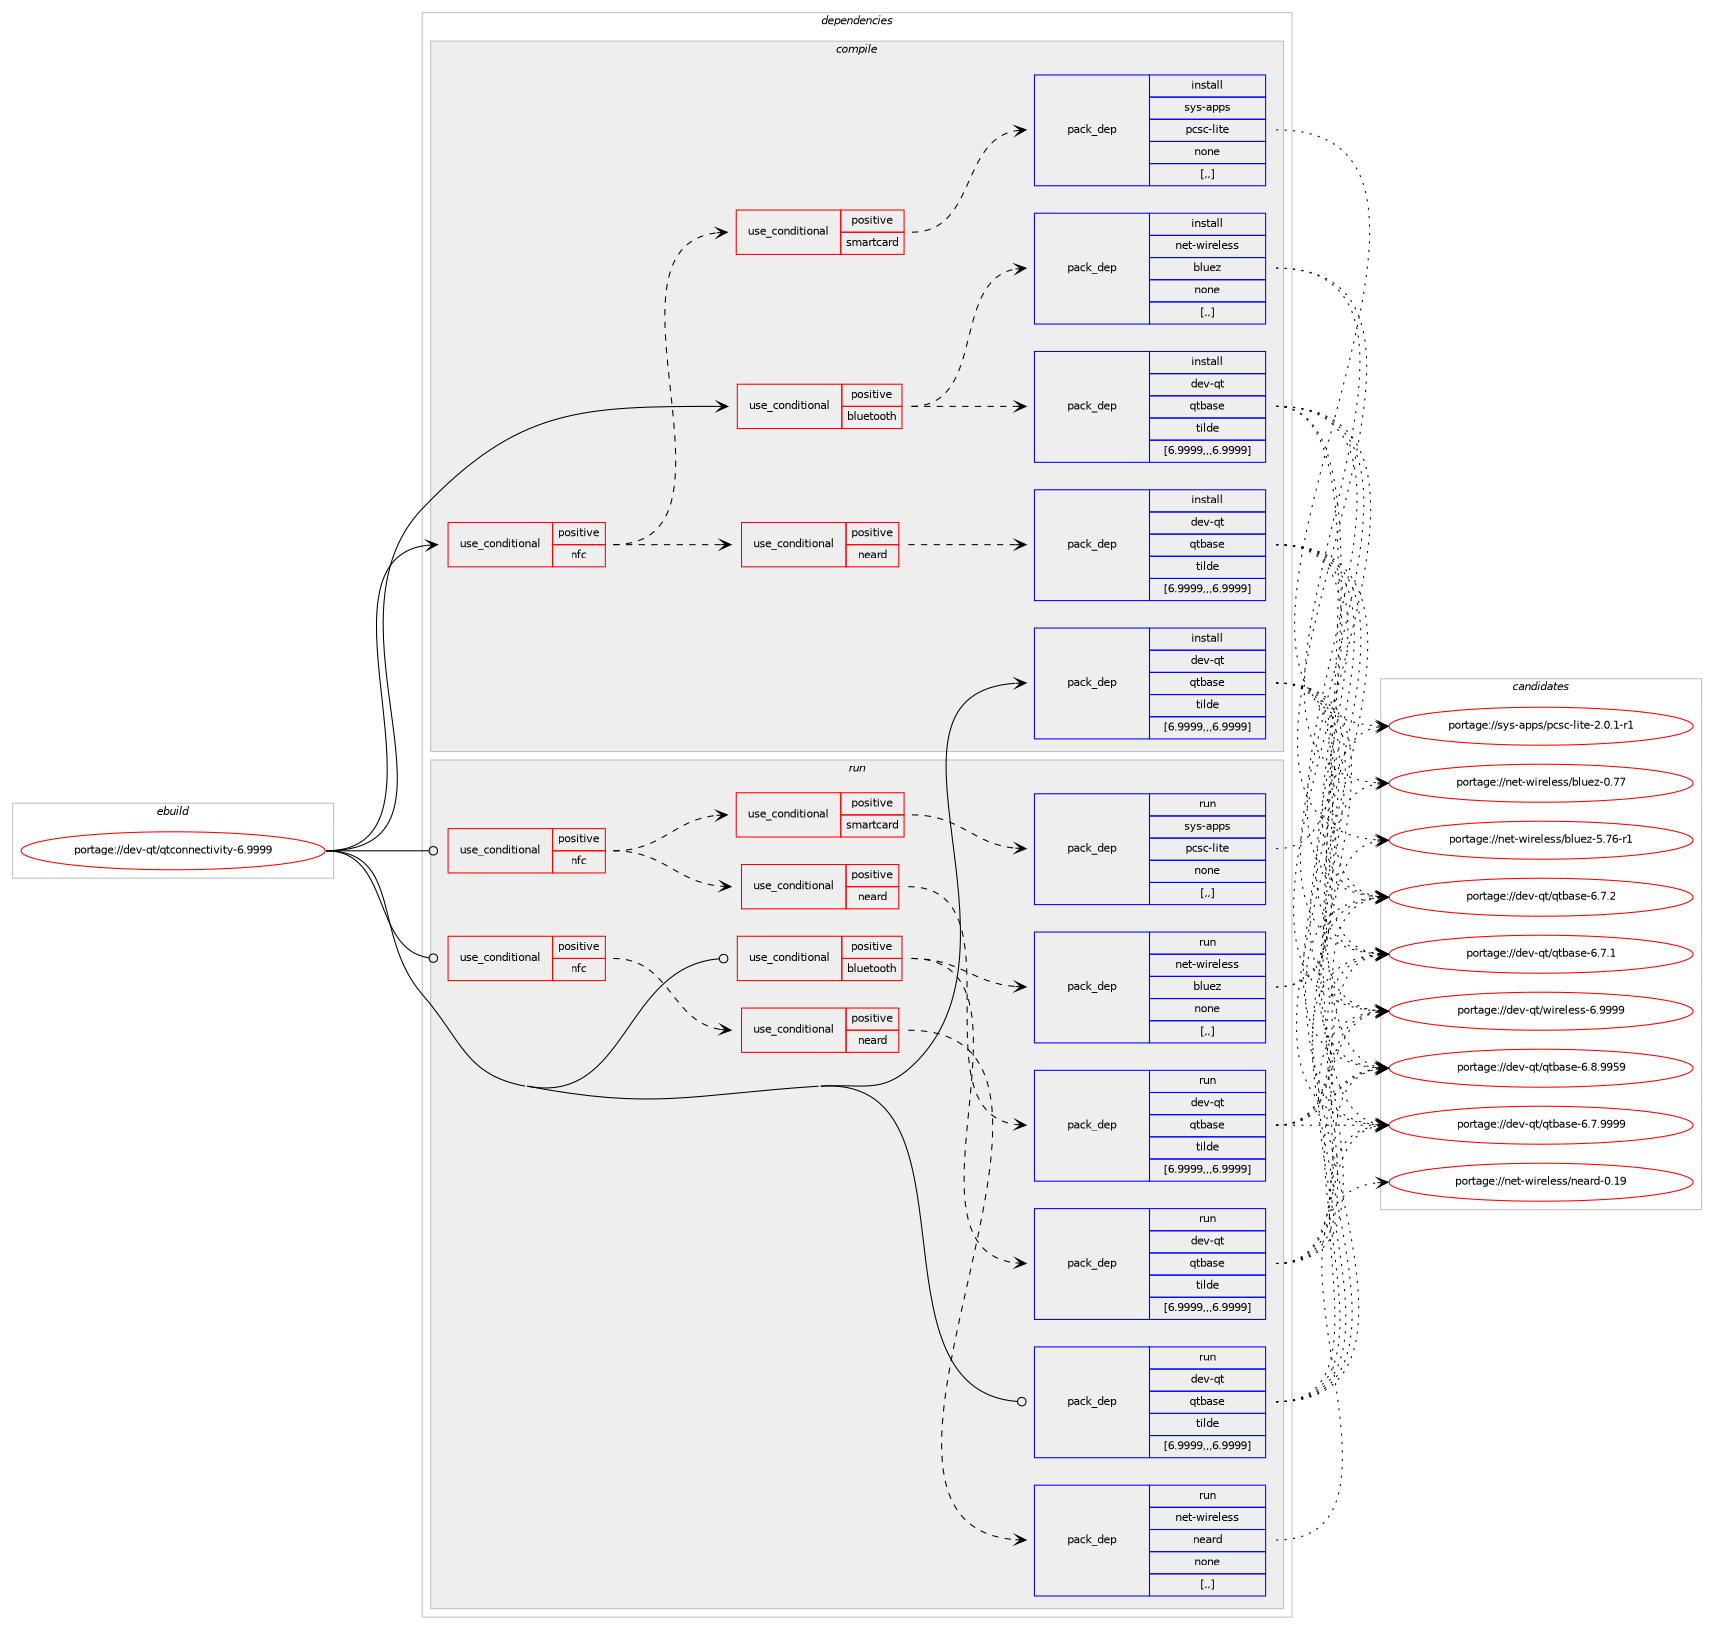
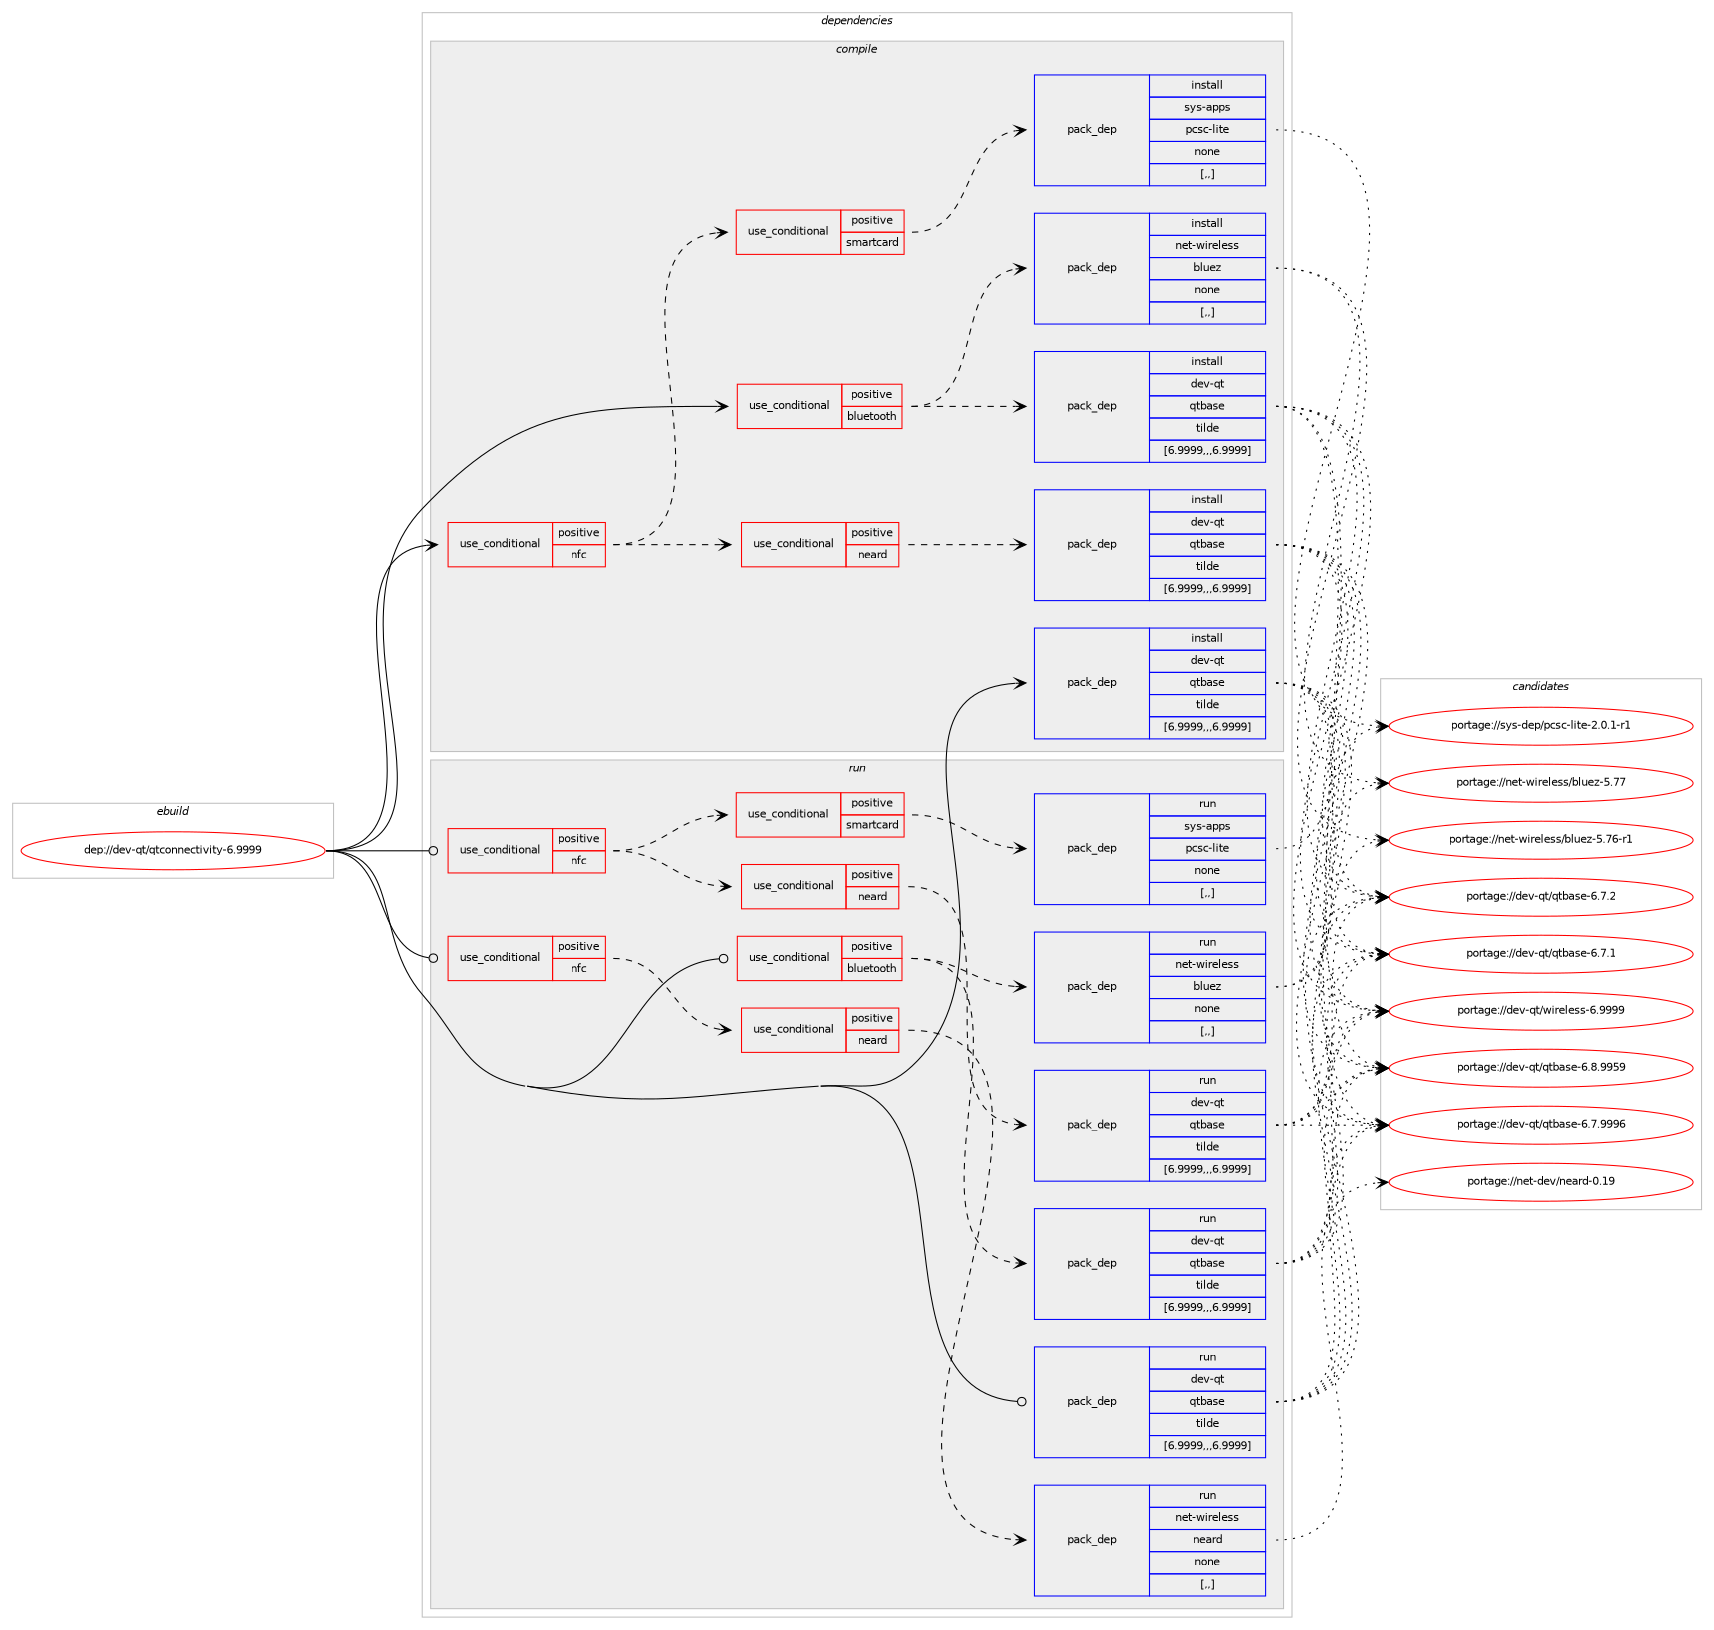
(1541, 726) -> (1541, 726)
(1541, 783) -> (1541, 783)
(173, 851) -> (173, 851)
(1541, 1125) -> (1541, 1125)
(1541, 1182) -> (1541, 1182)
